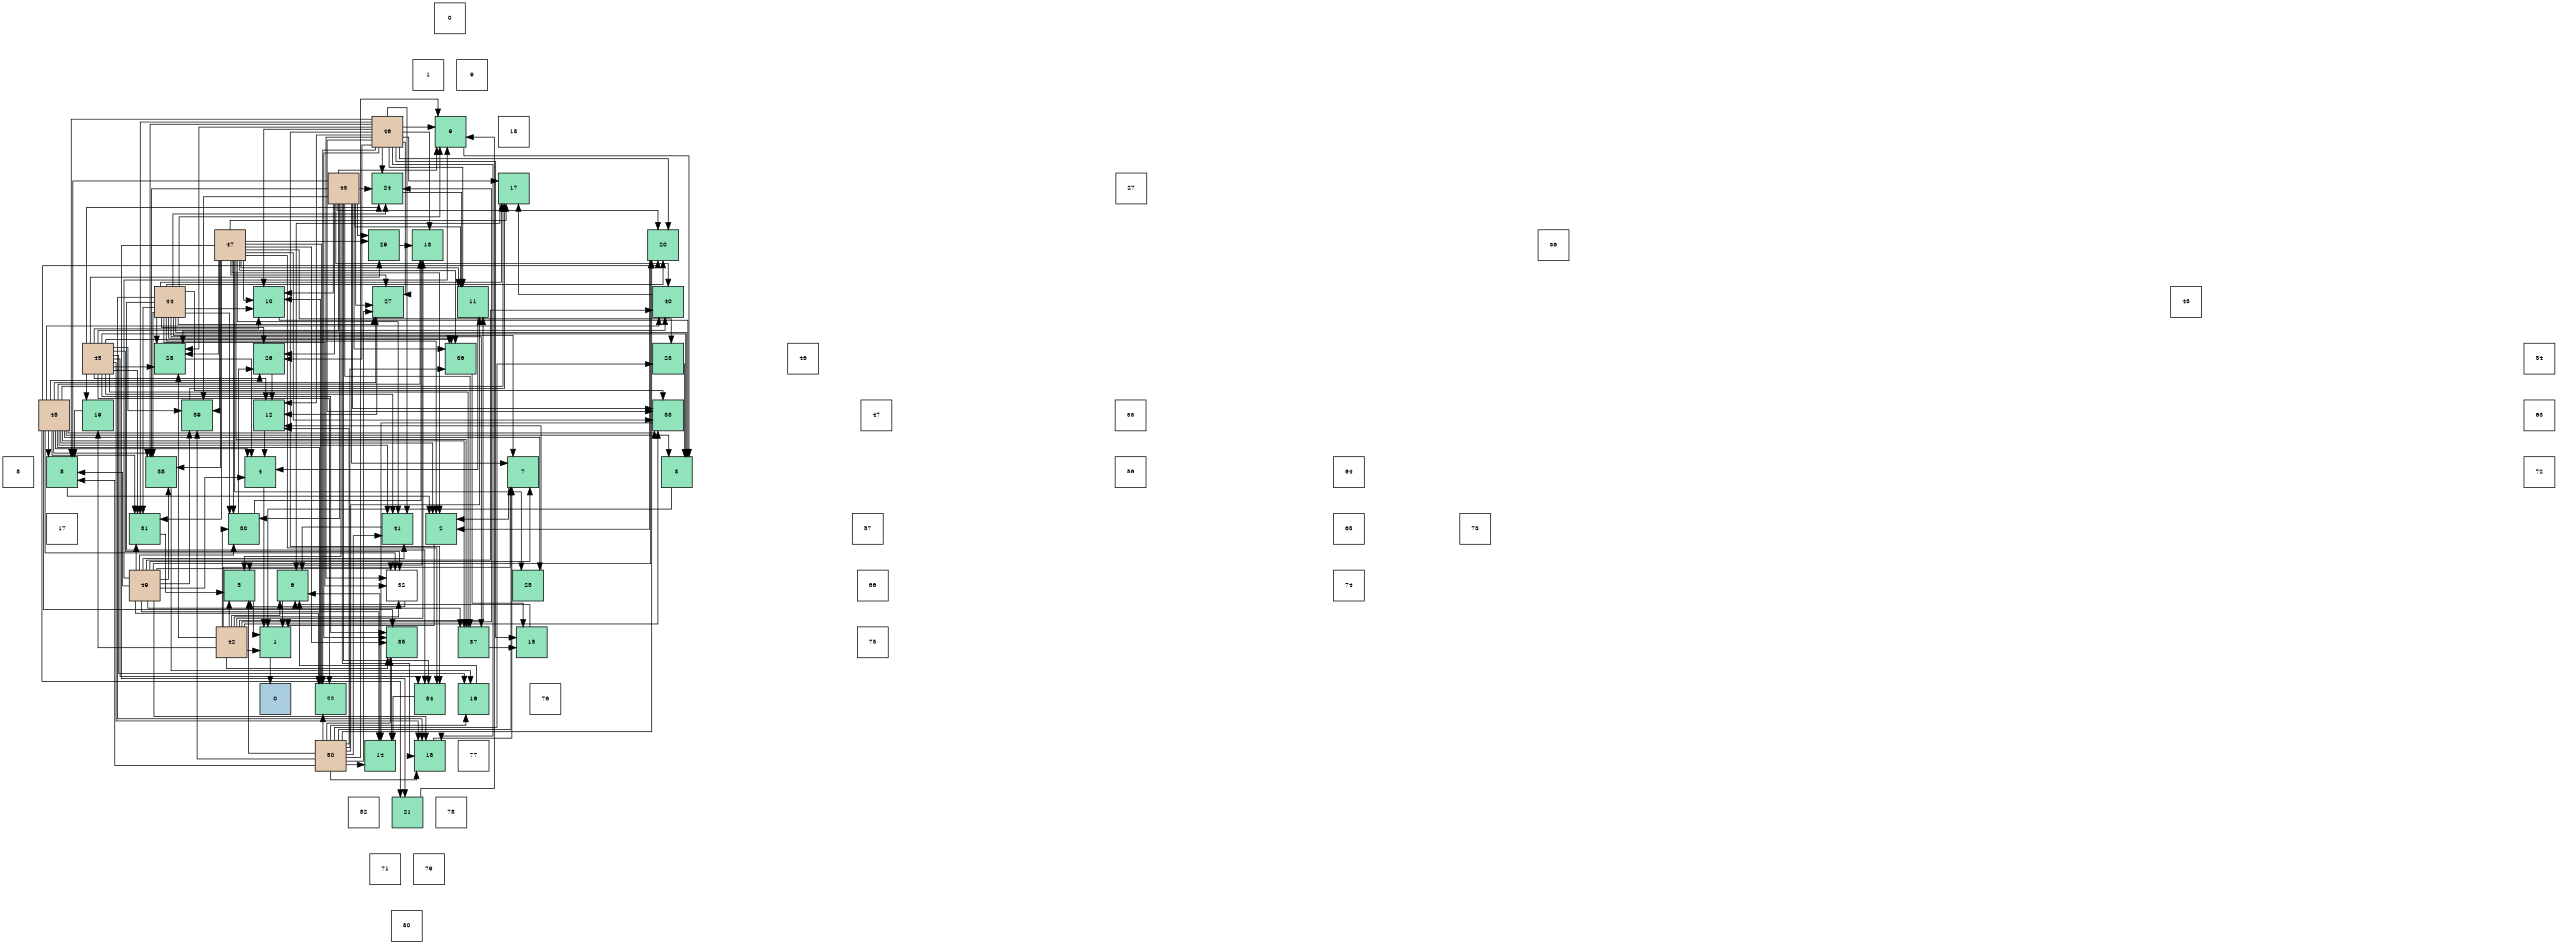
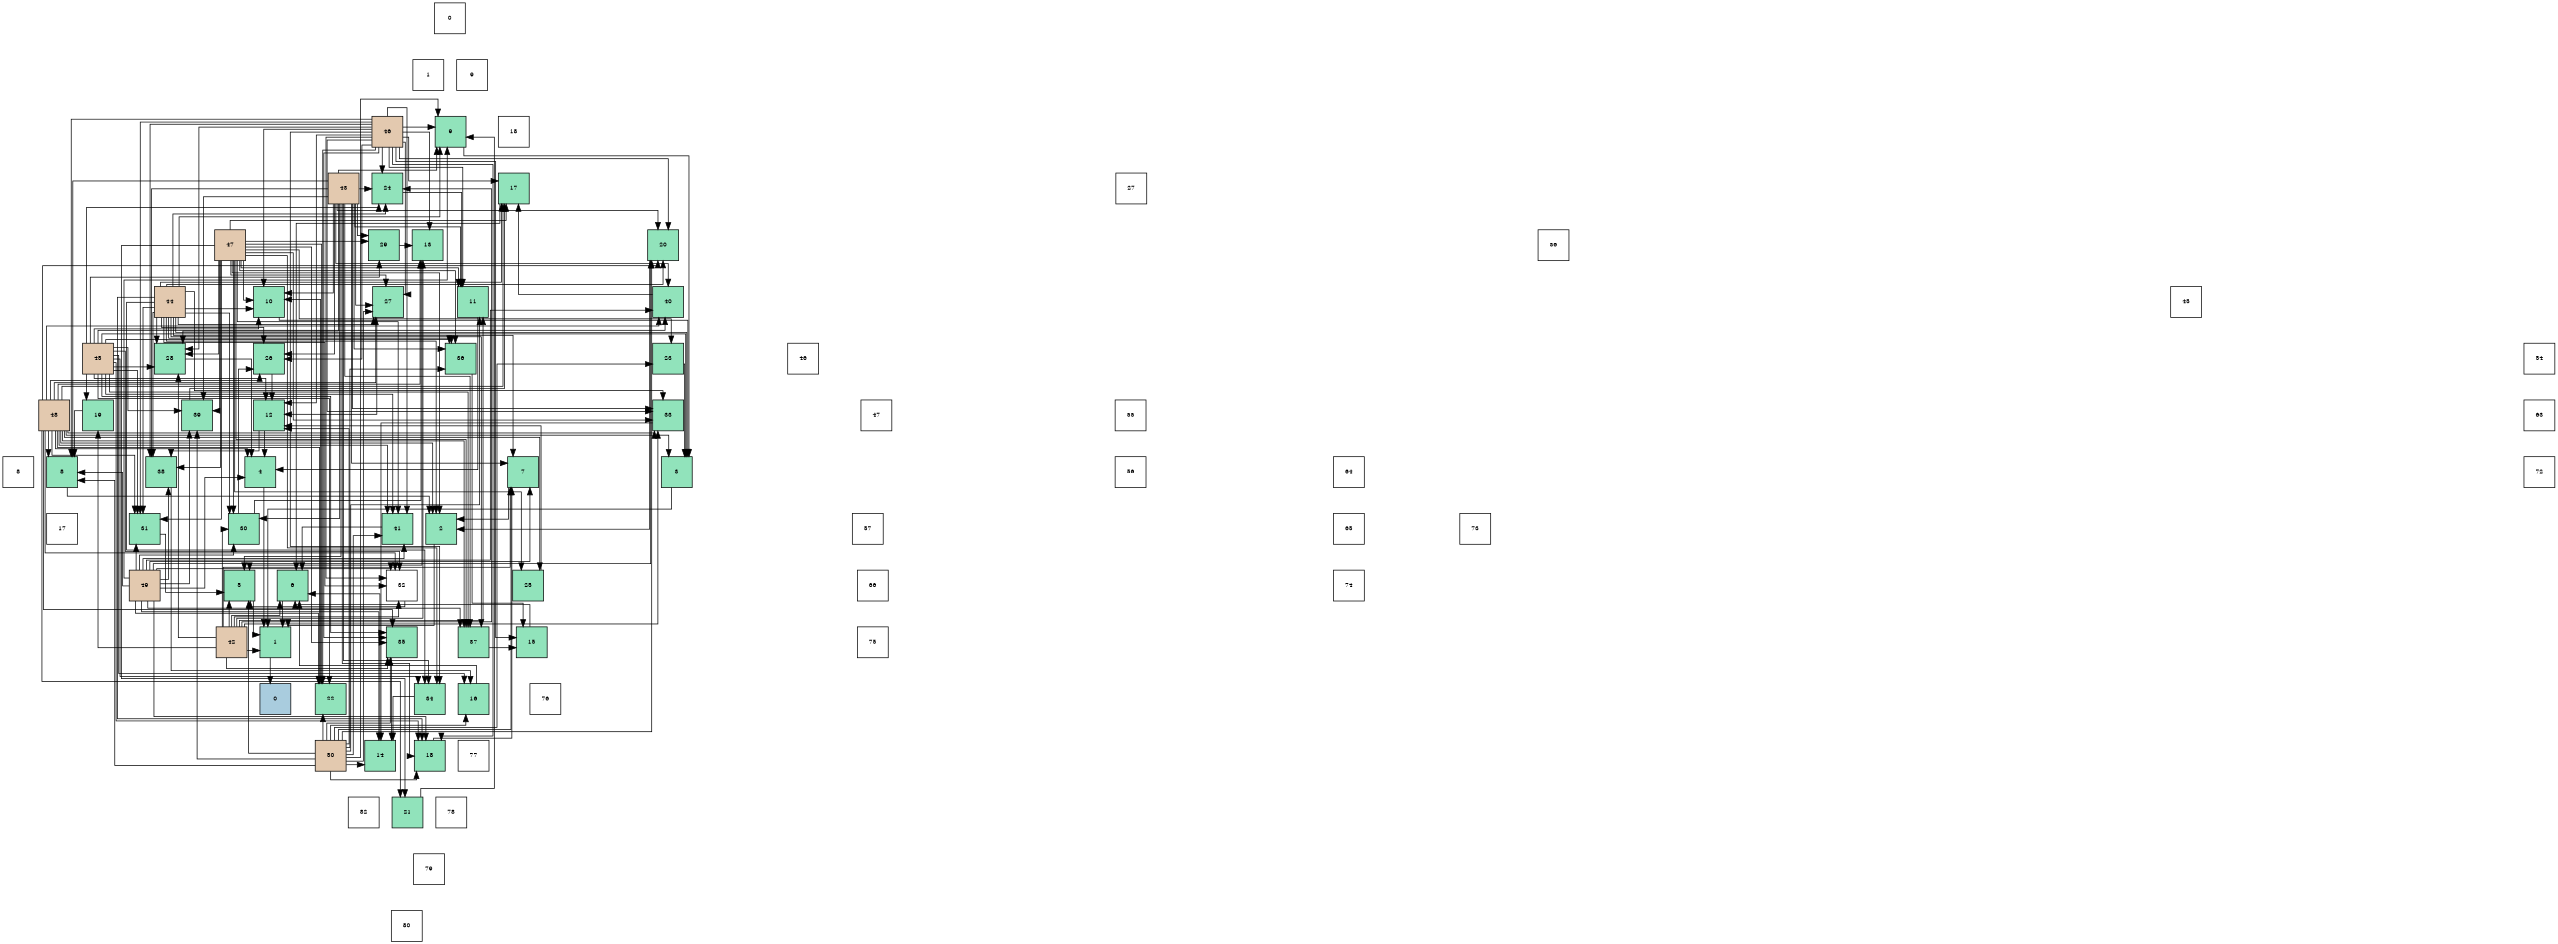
(90, 453) -> (225, 451)
(385, 869) -> none
